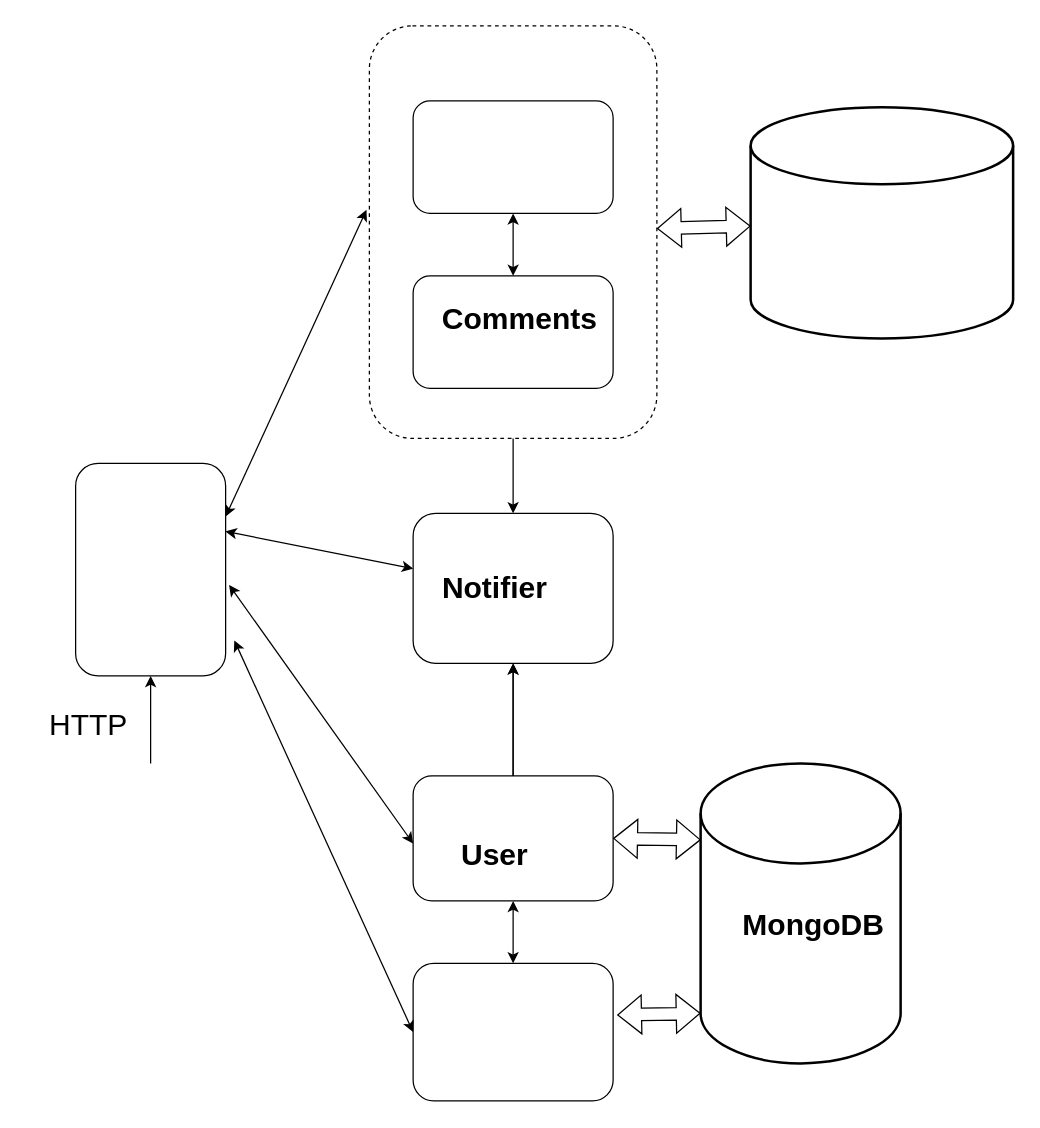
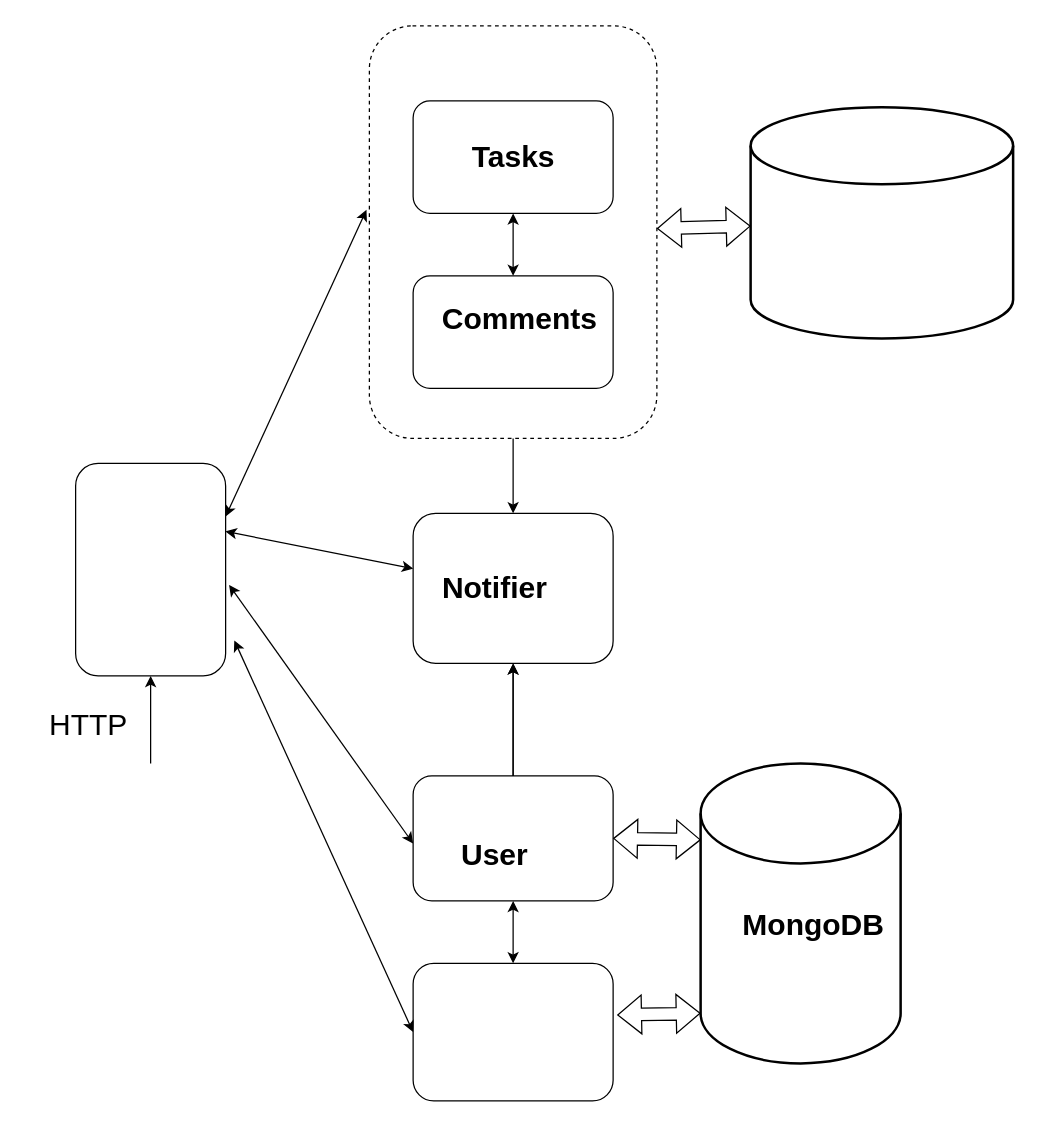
none -> (513, 157)
